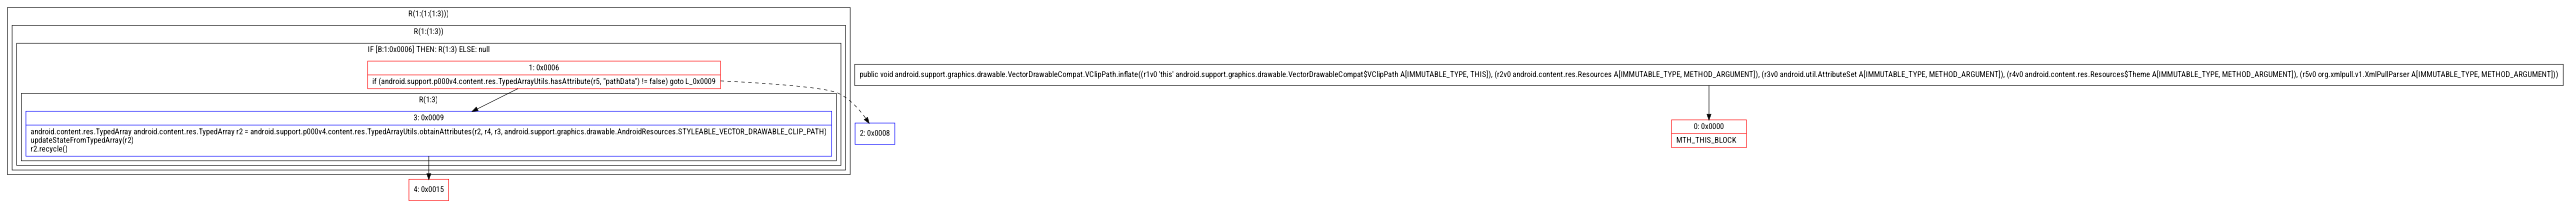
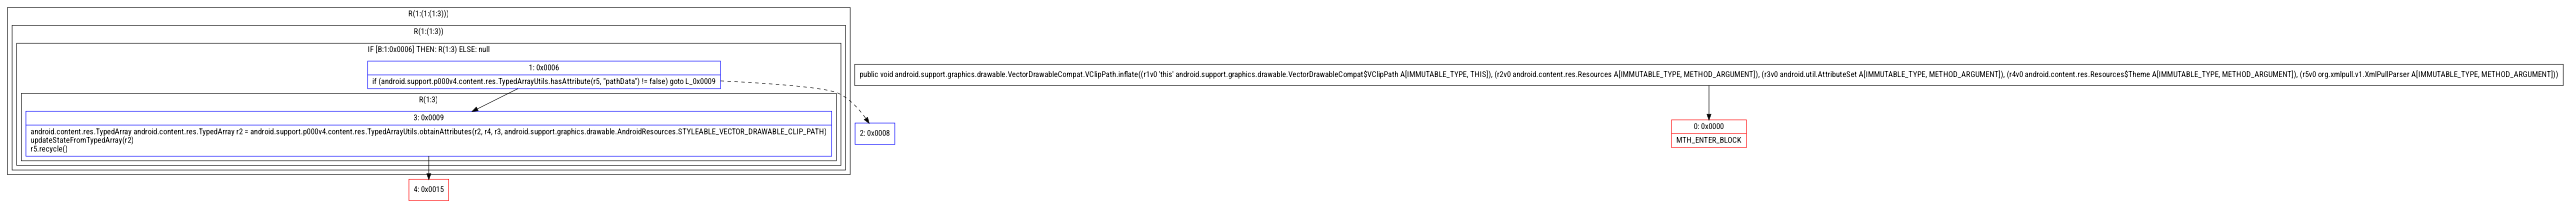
(544, 75) -> (544, 75)
(1706, 140) -> (1709, 140)
(49, 149) -> (49, 149)
